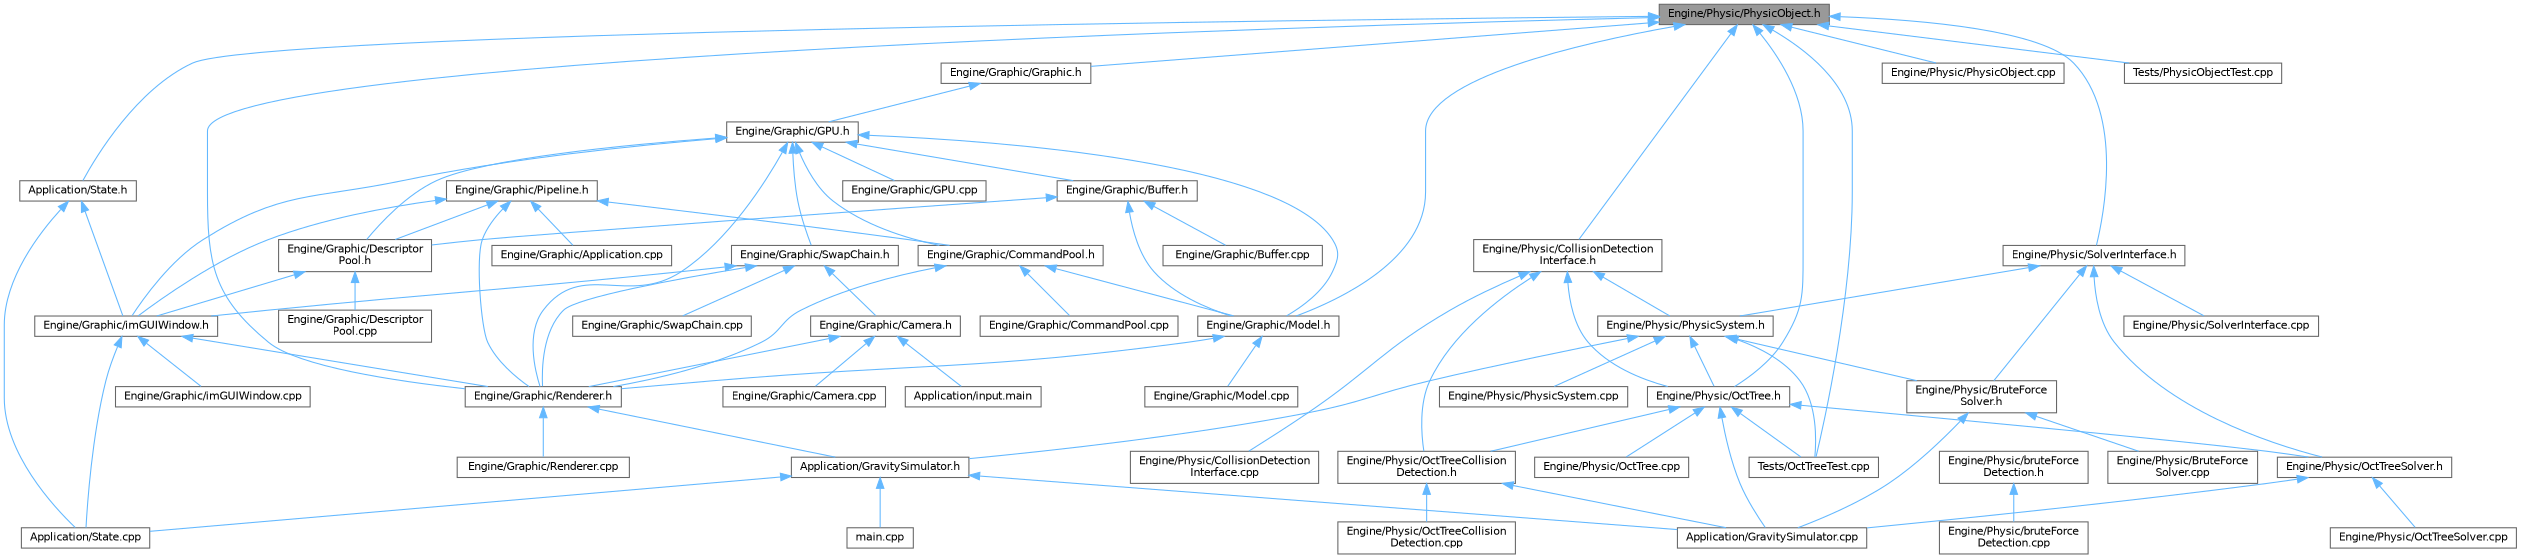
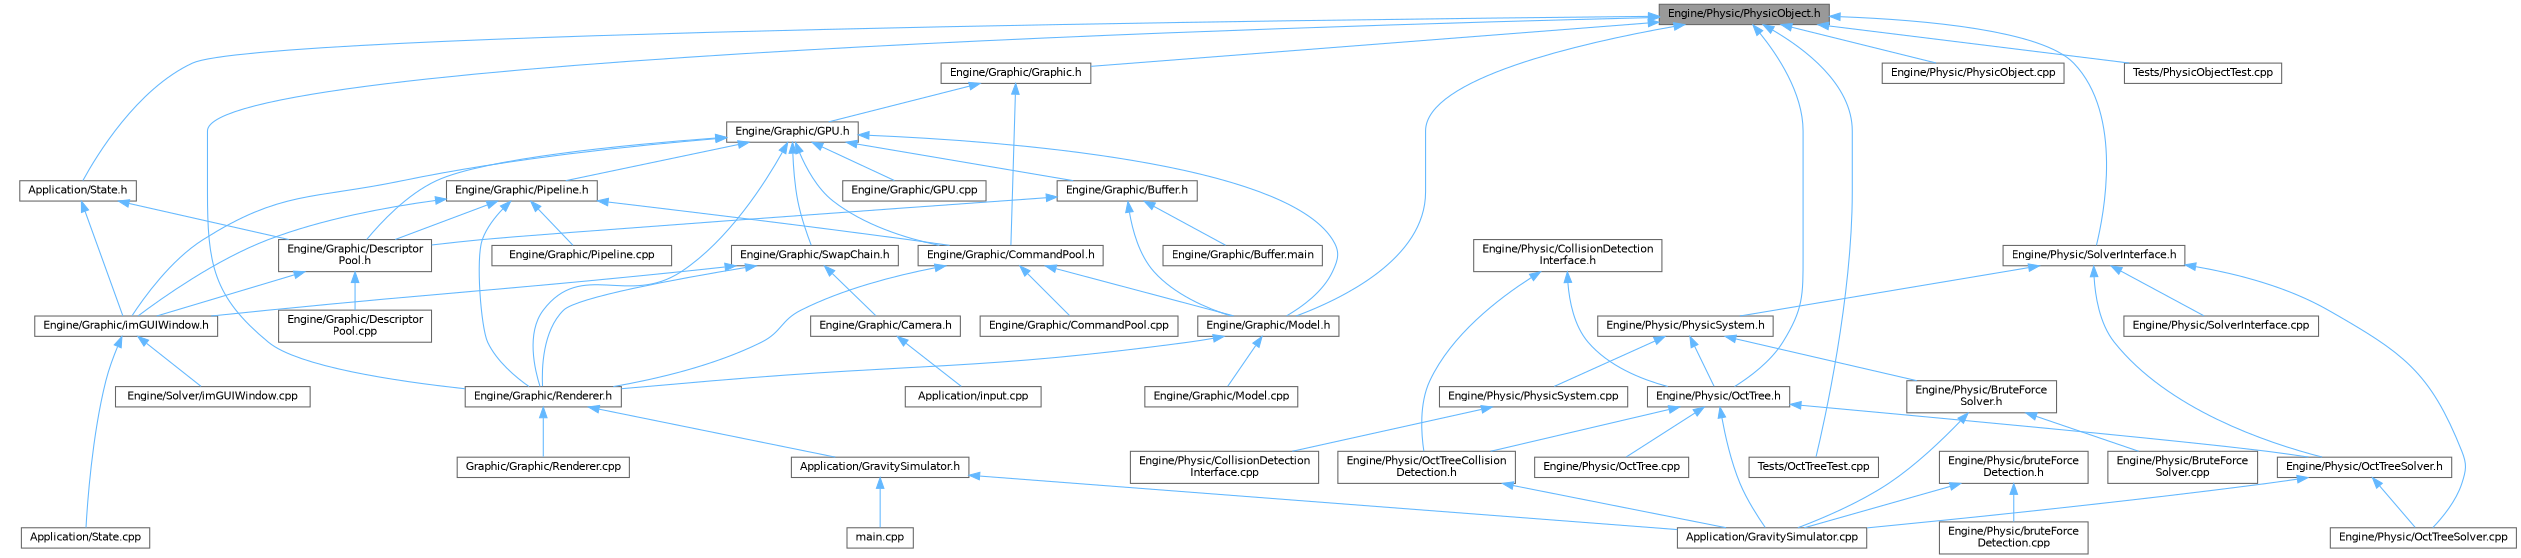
(1655, 137) -> none
none -> (1013, 162)
none -> (652, 163)
(582, 256) -> (582, 256)
(1243, 256) -> (1243, 256)
(1636, 297) -> none
(662, 326) -> none
(2037, 328) -> (2390, 349)
(751, 354) -> none
(1381, 358) -> (1387, 430)
(340, 362) -> none
(4, 371) -> (201, 220)
(1801, 382) -> none
(213, 397) -> (213, 397)
(804, 397) -> none
(973, 397) -> (973, 397)
(1285, 417) -> none
(1771, 435) -> none
(543, 467) -> (543, 467)
(465, 504) -> none
none -> (1877, 507)
(1427, 538) -> none
